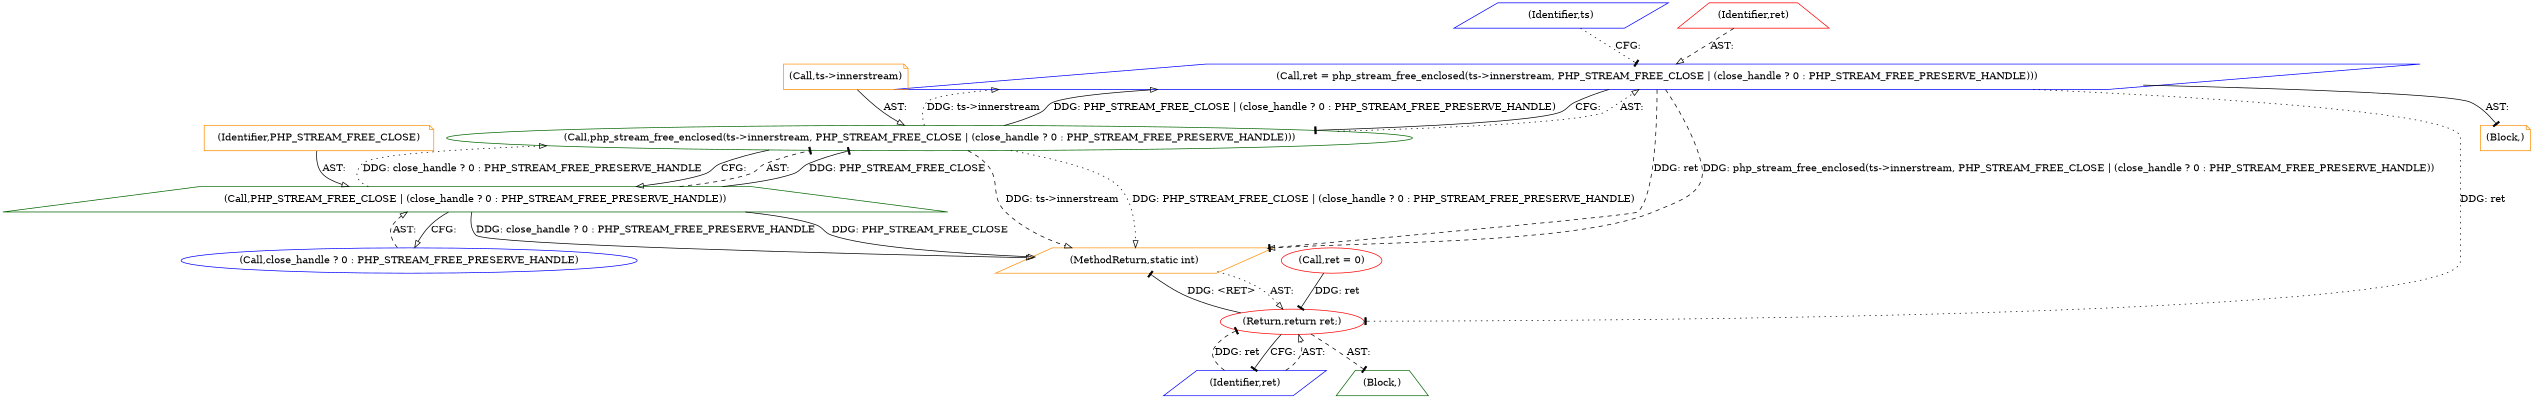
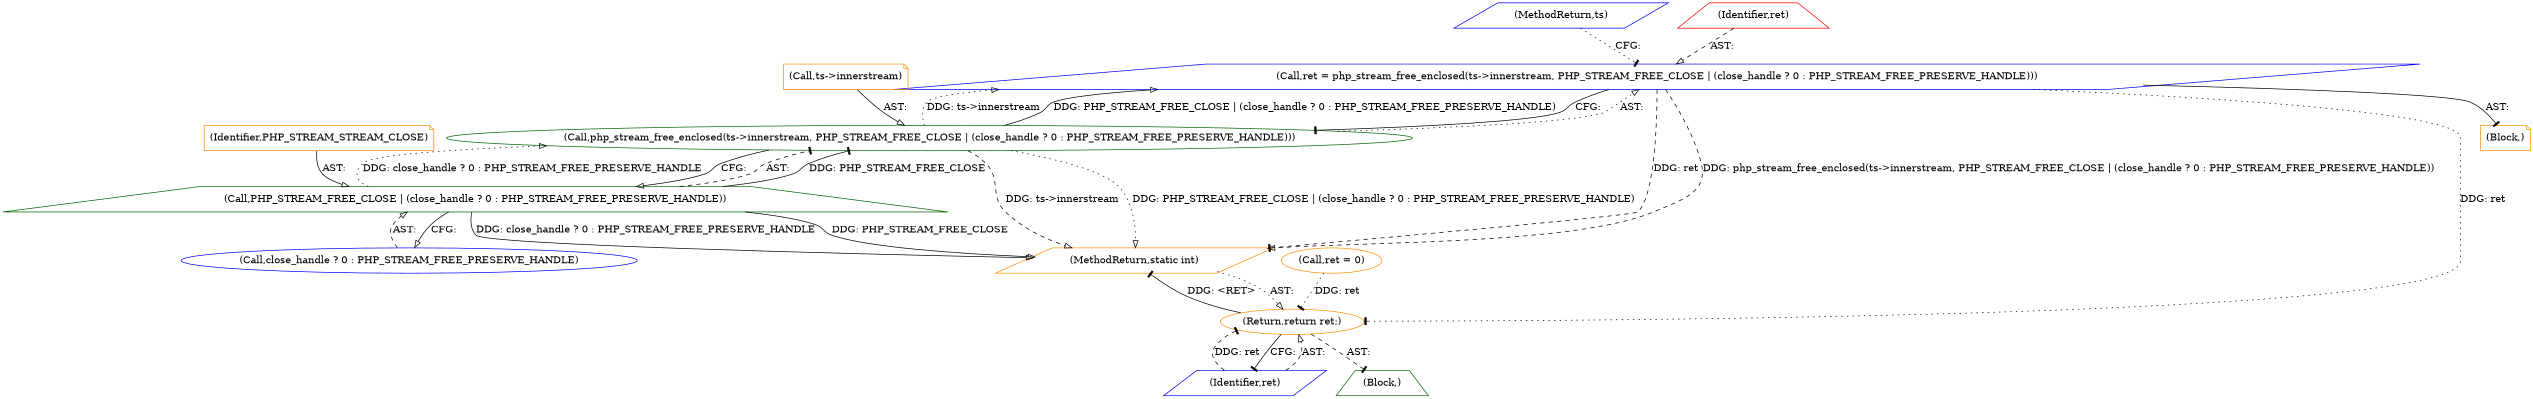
(1561, 15) -> (1561, 15)
(319, 138) -> (319, 138)
(1332, 261) -> (1332, 261)
(1313, 290) -> (1313, 290)
(1292, 322) -> (1292, 322)
